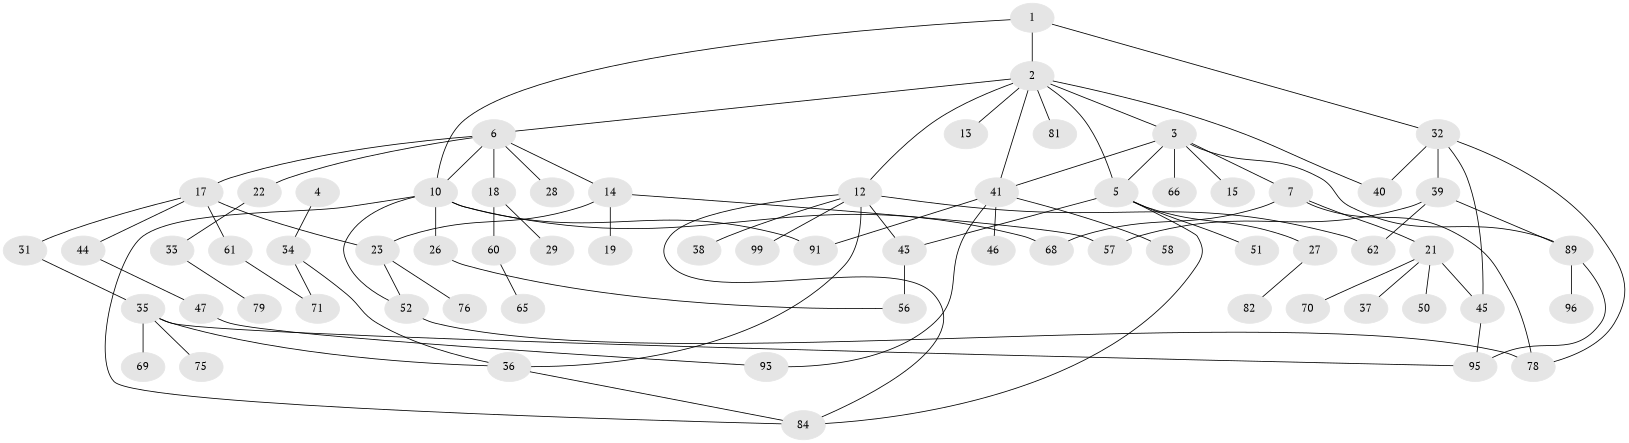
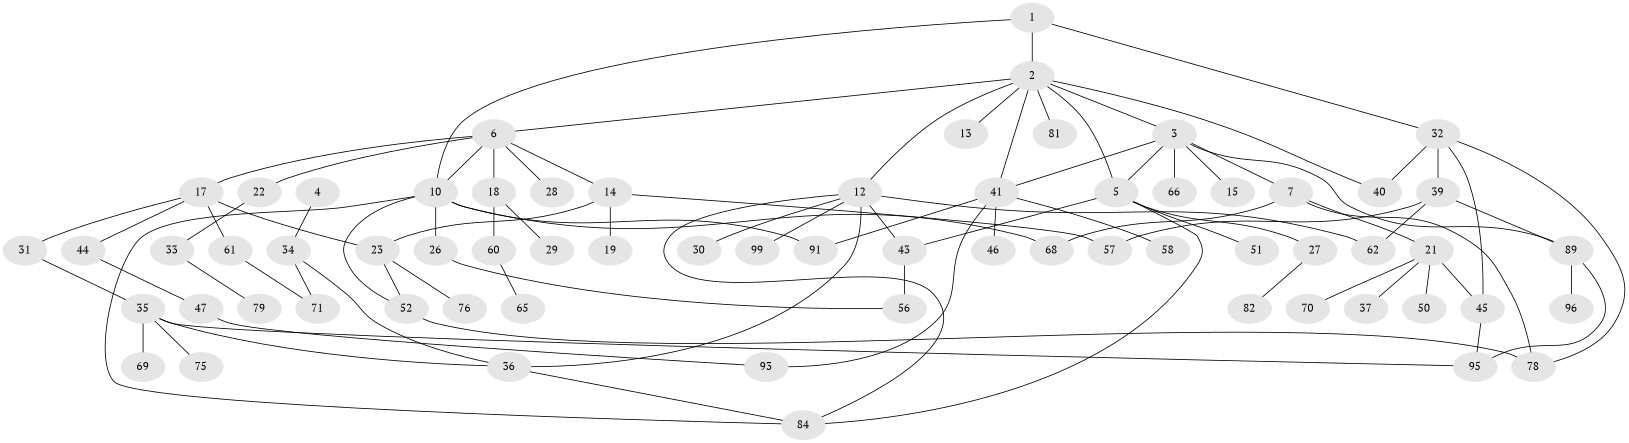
(699, 251) -> (699, 251)
